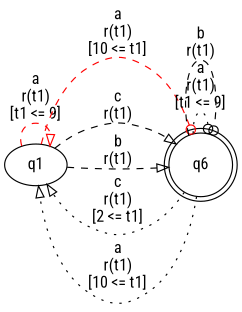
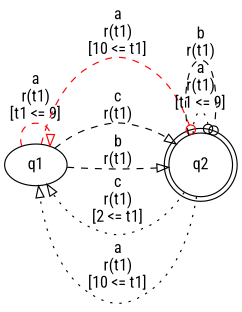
(201, 165) -> (201, 165)
